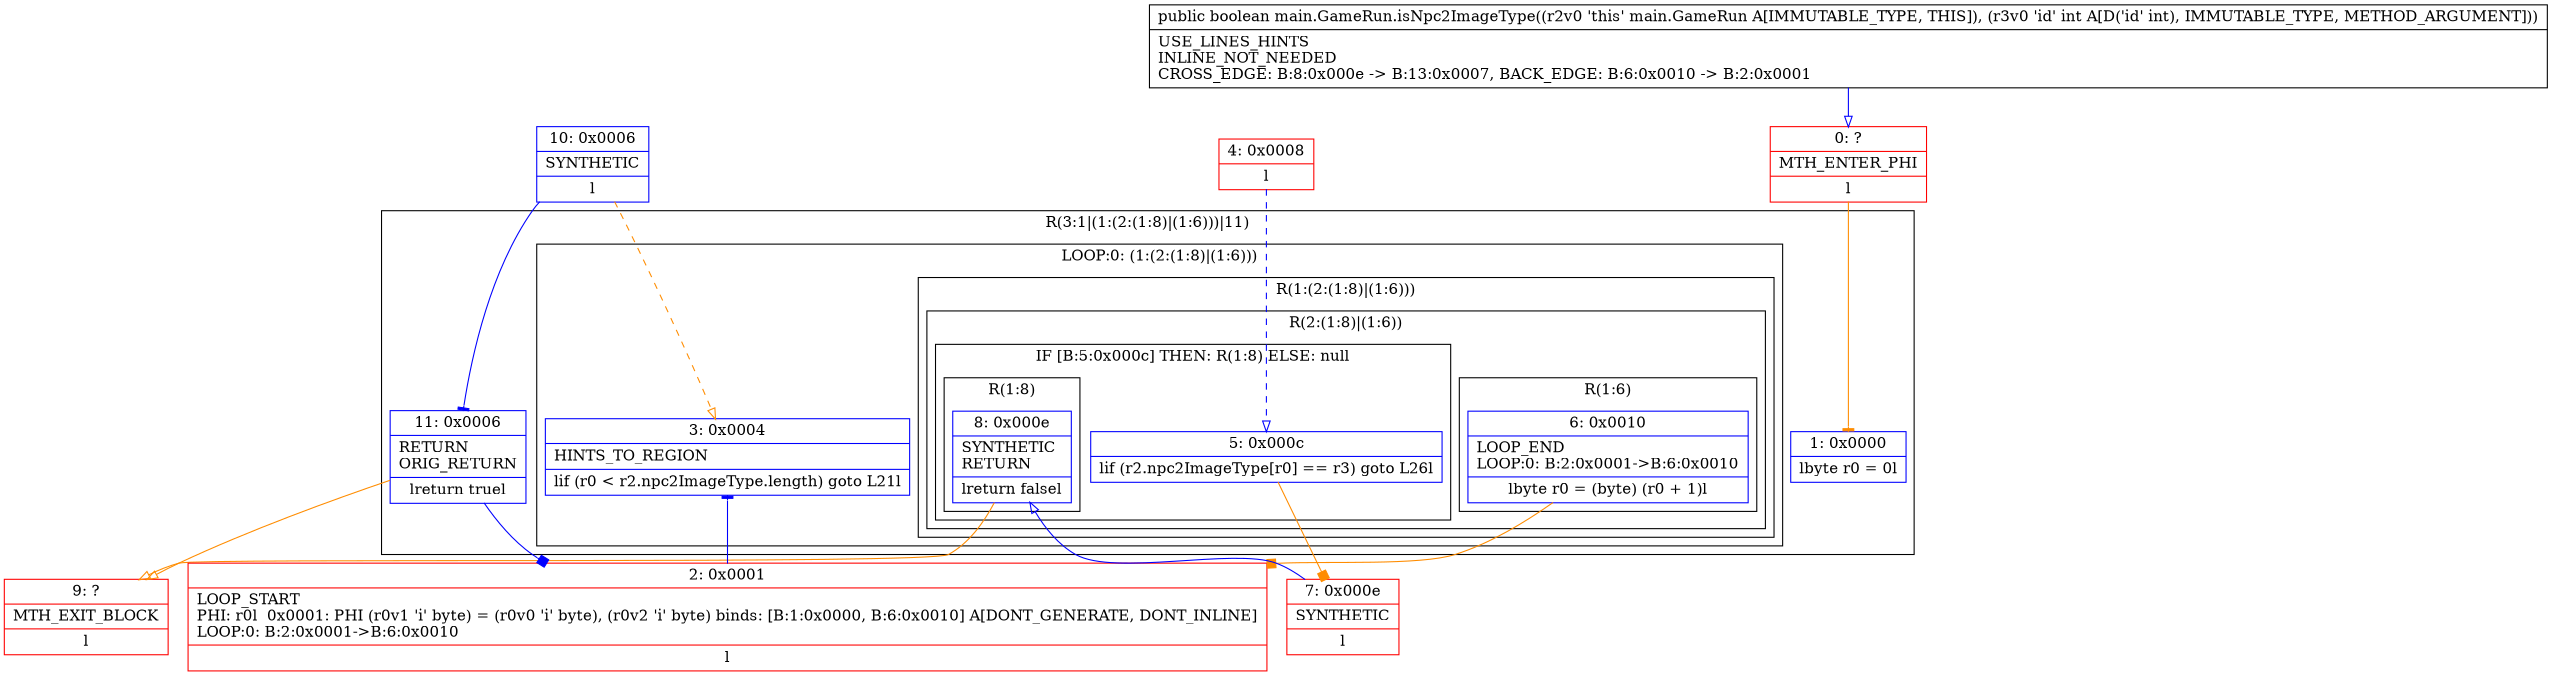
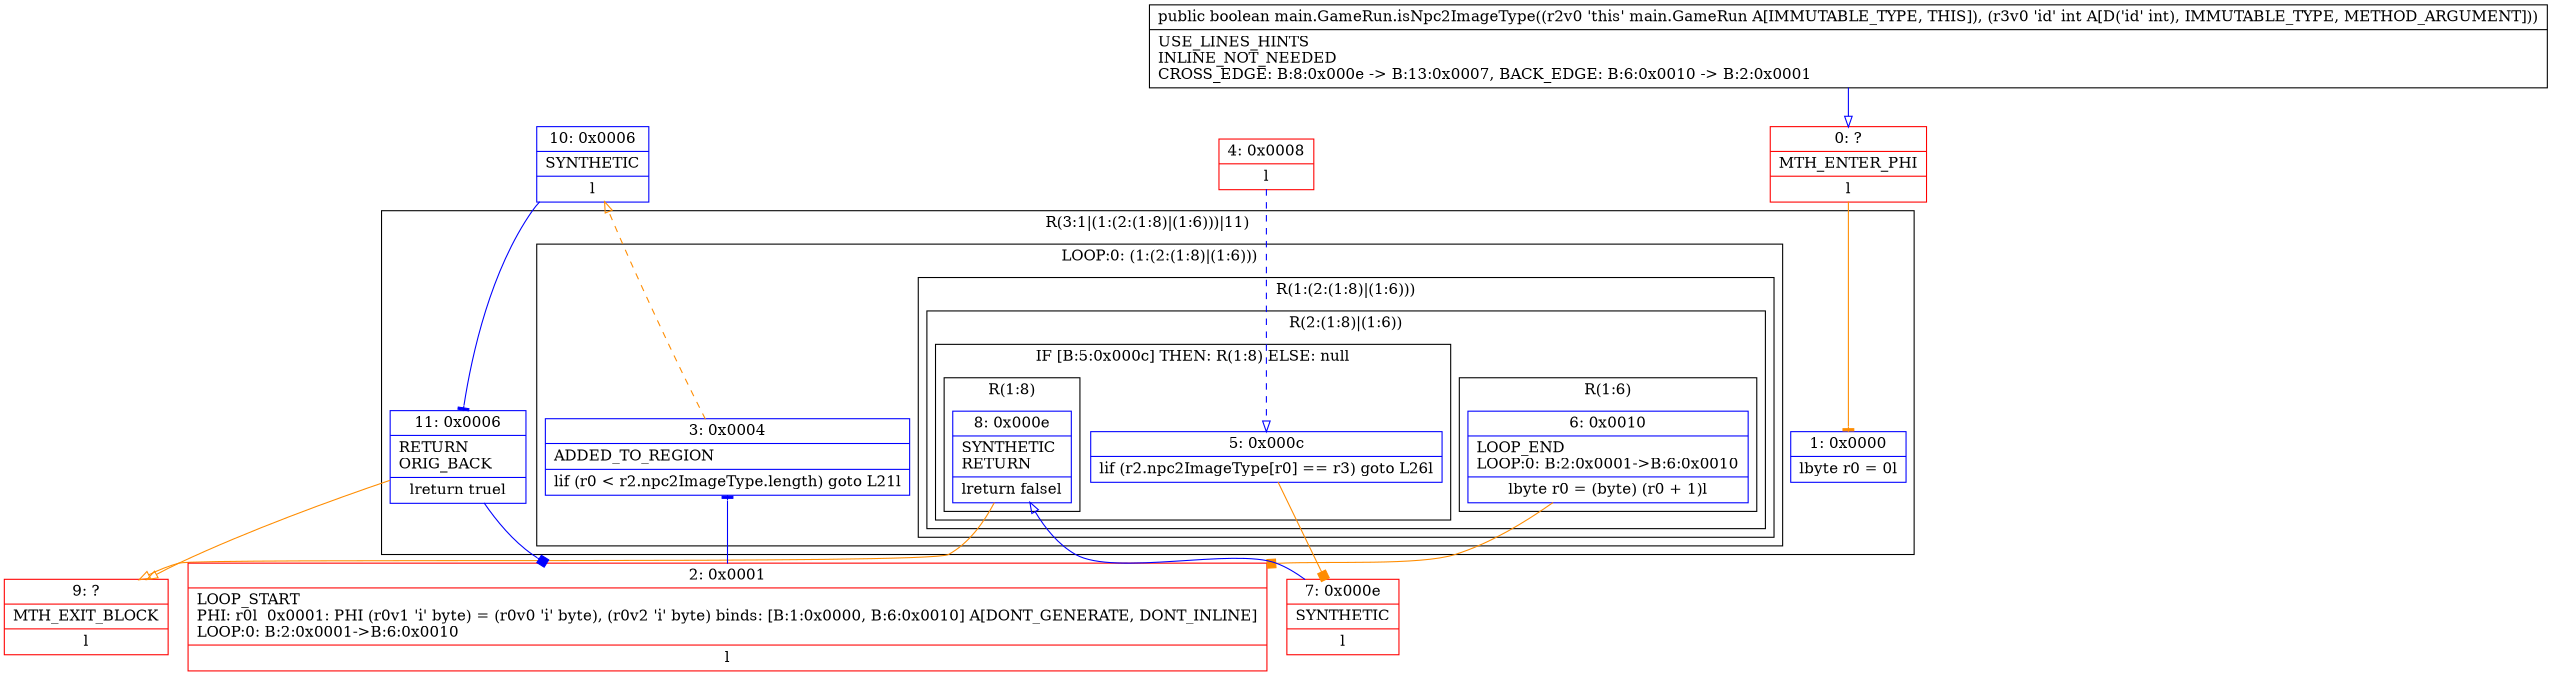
(665, 305) -> (656, 316)
(631, 456) -> (634, 456)
(458, 464) -> (446, 464)
